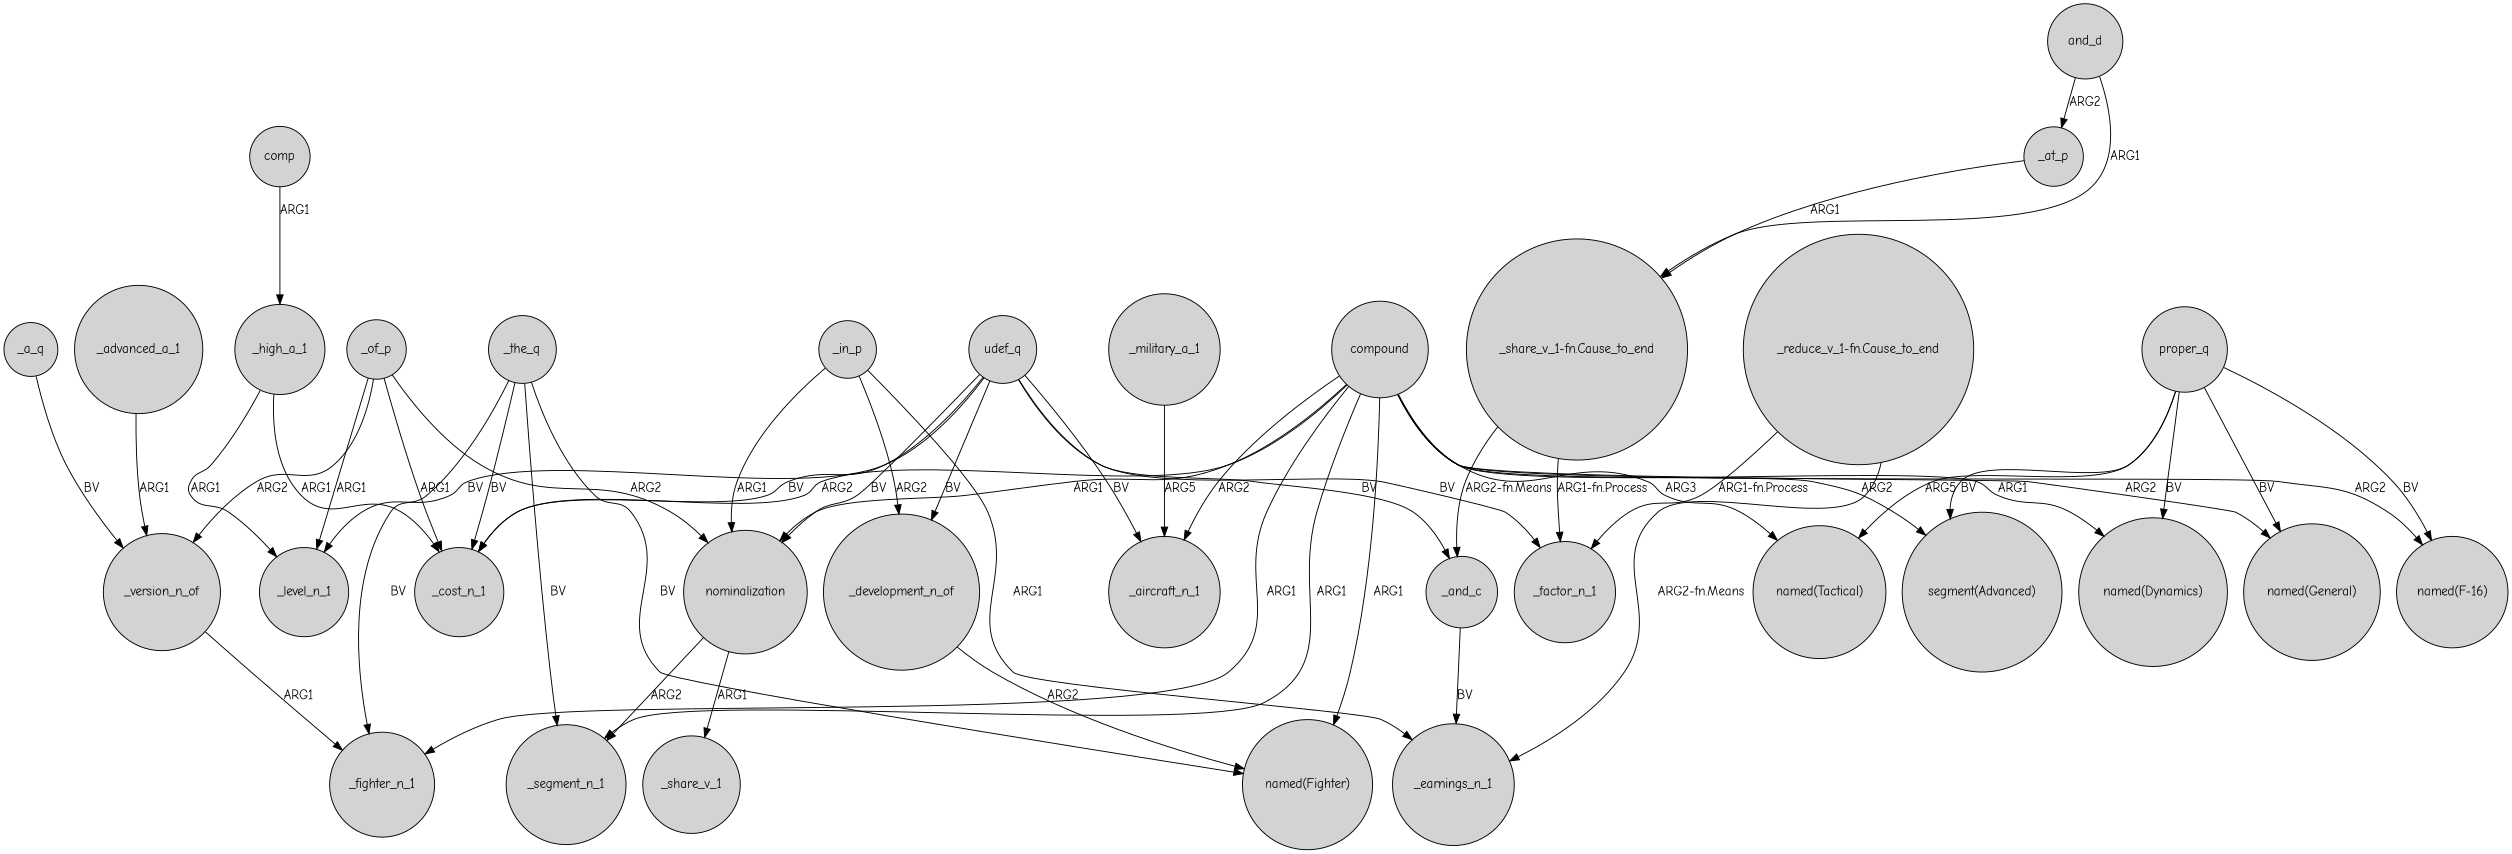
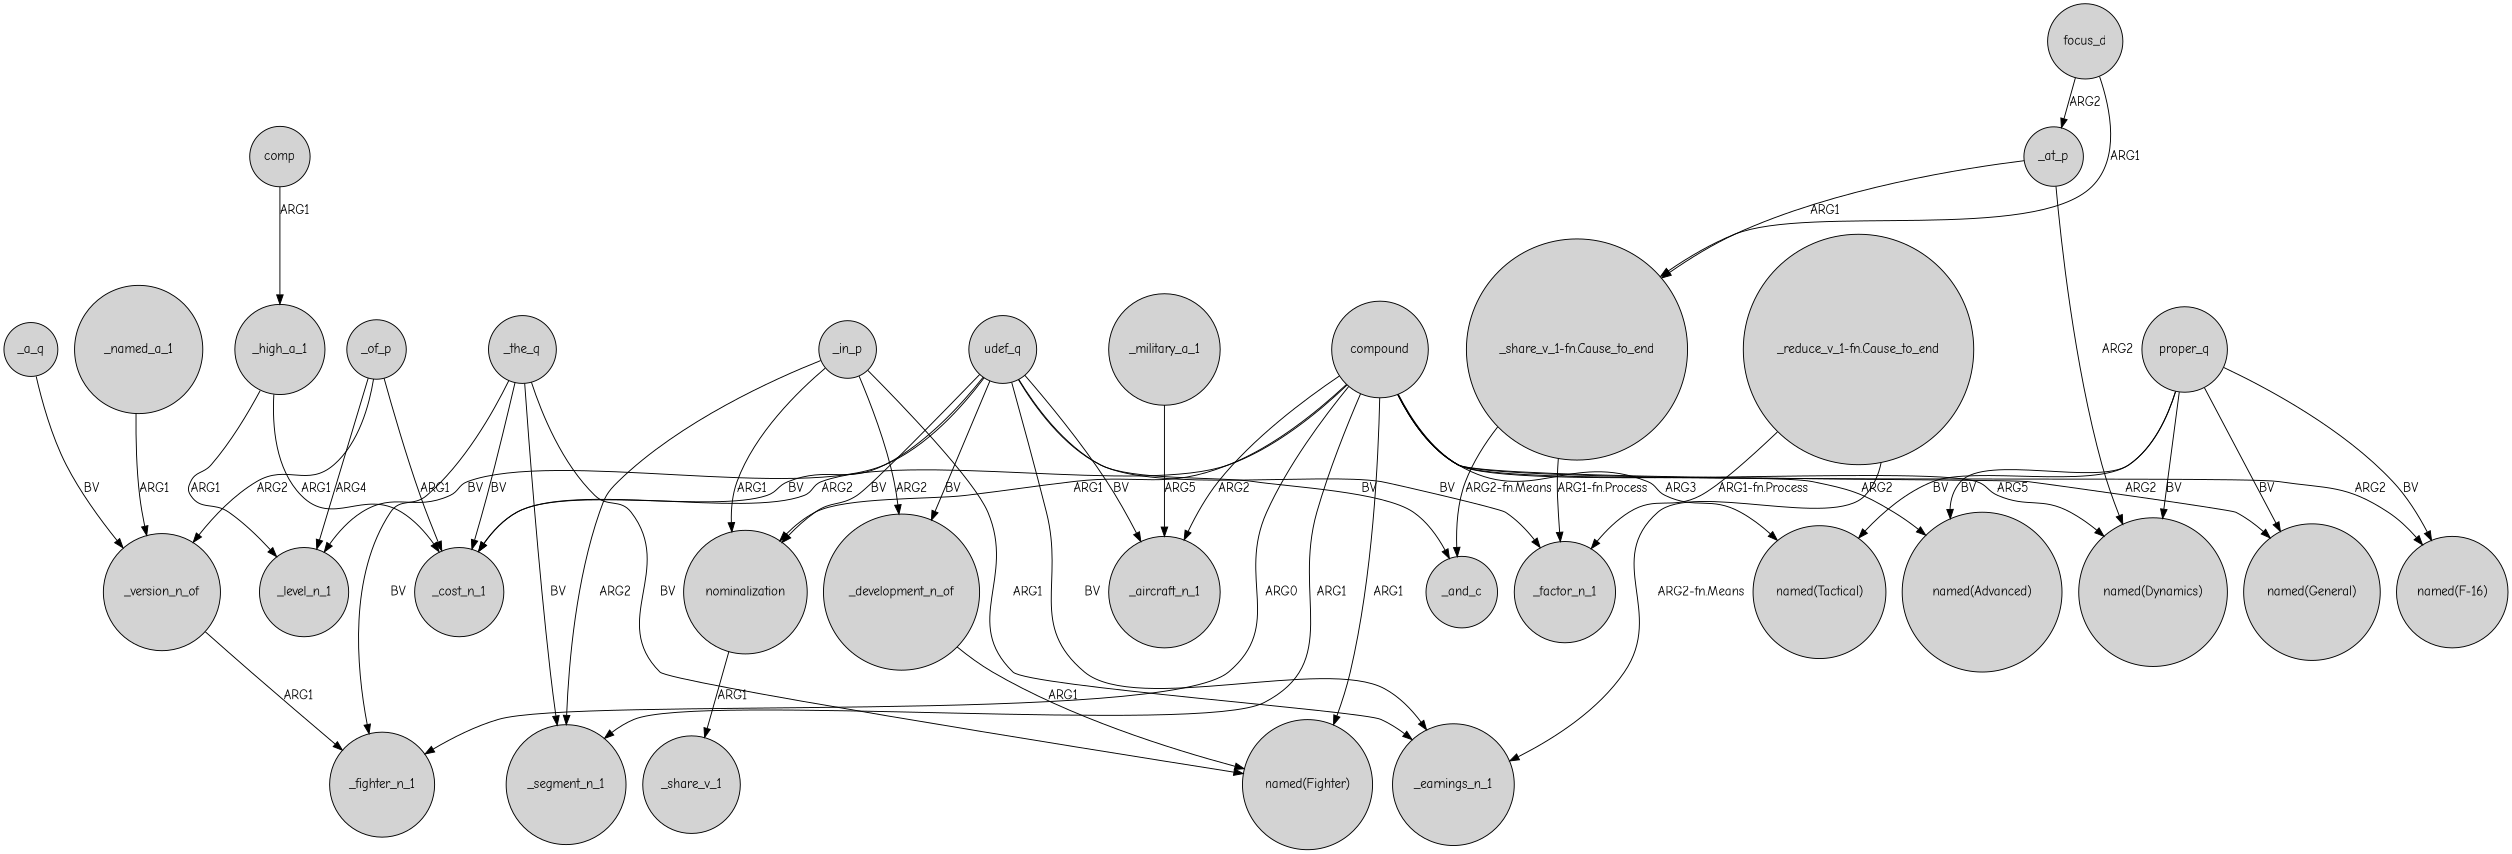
(2085, 41) -> (2085, 41)
(139, 349) -> (139, 349)
none -> (2078, 353)
(523, 482) -> none
(351, 489) -> (351, 489)
(1941, 489) -> (1941, 489)
(2013, 489) -> (2013, 489)
(1282, 592) -> (1282, 592)
(1982, 592) -> (1982, 592)
(1458, 671) -> (1107, 682)
(658, 686) -> (616, 483)
(1063, 696) -> (1063, 696)
